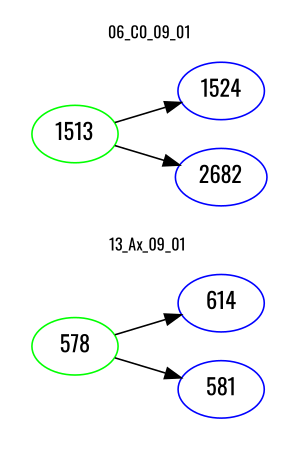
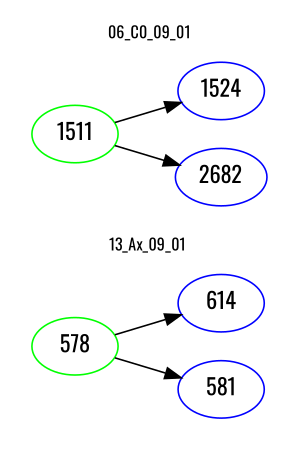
(75, 134) -> (75, 134)
